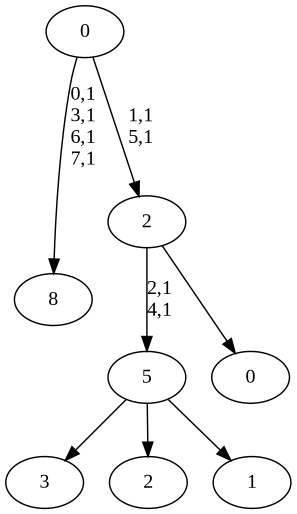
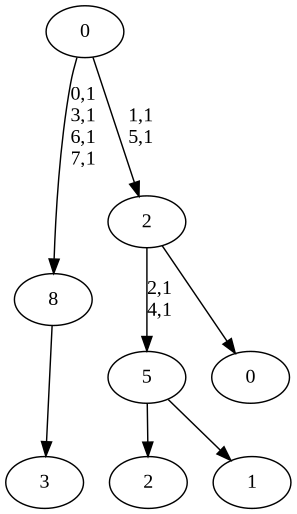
(101, 425) -> (49, 384)
